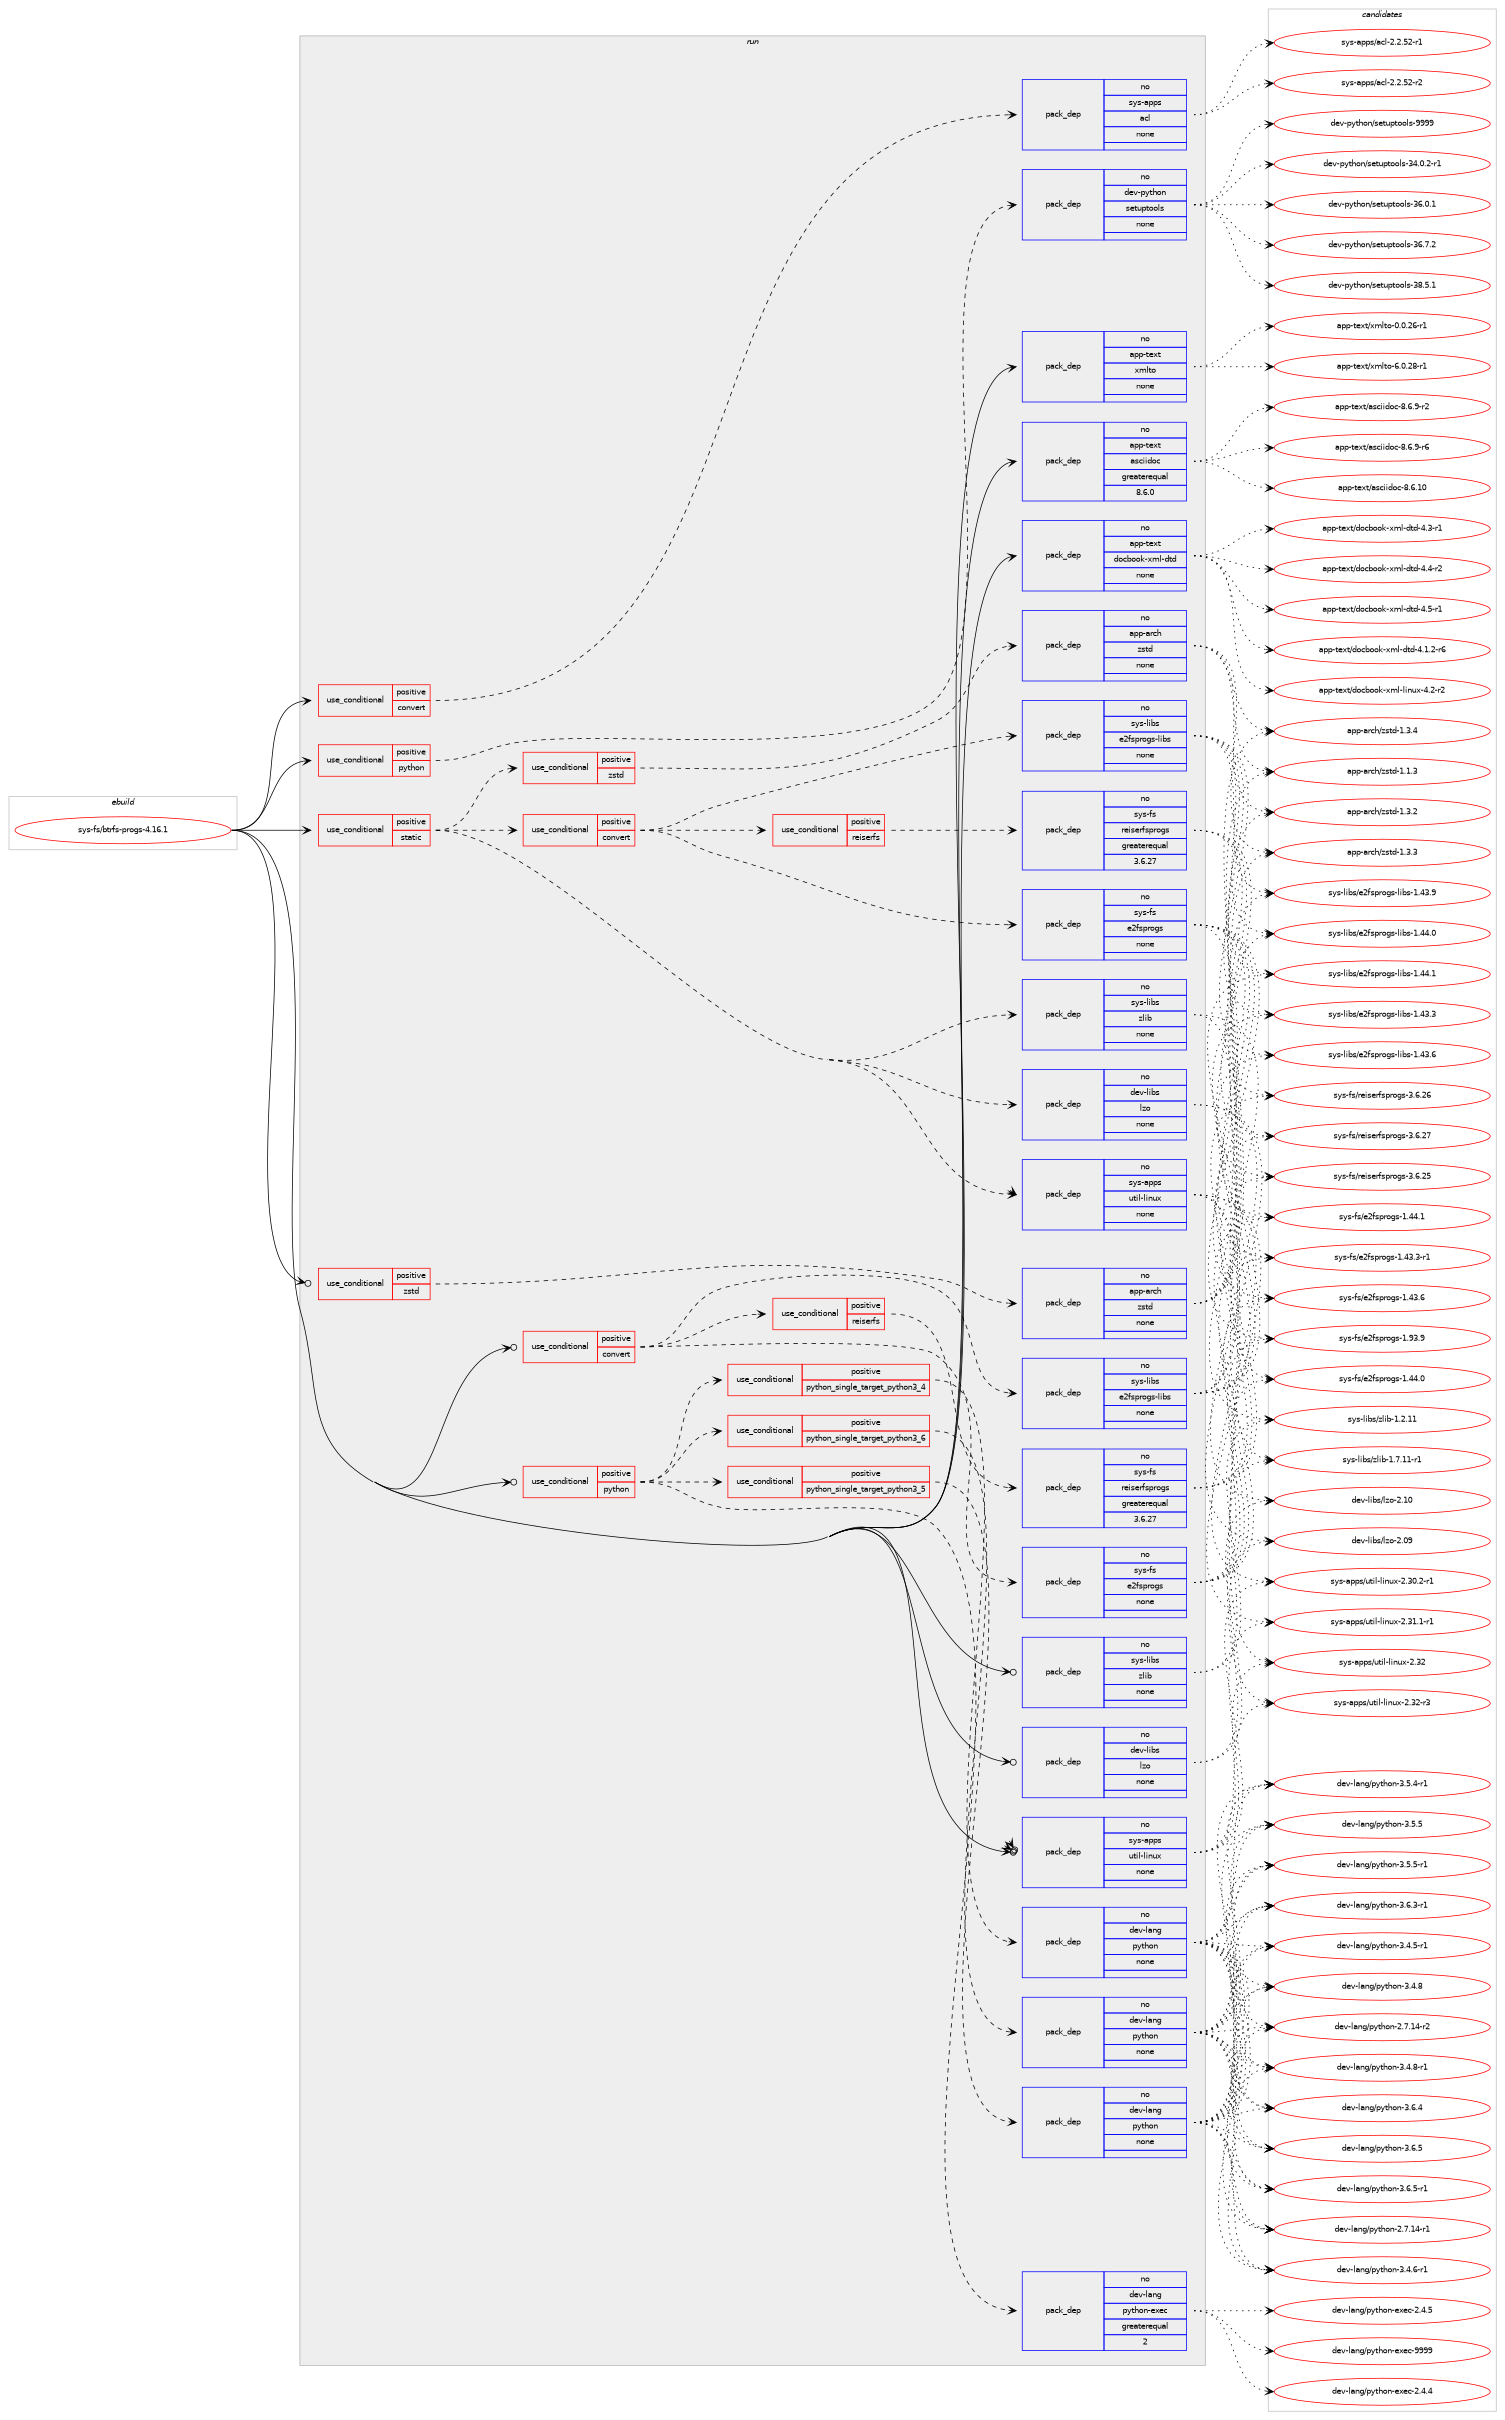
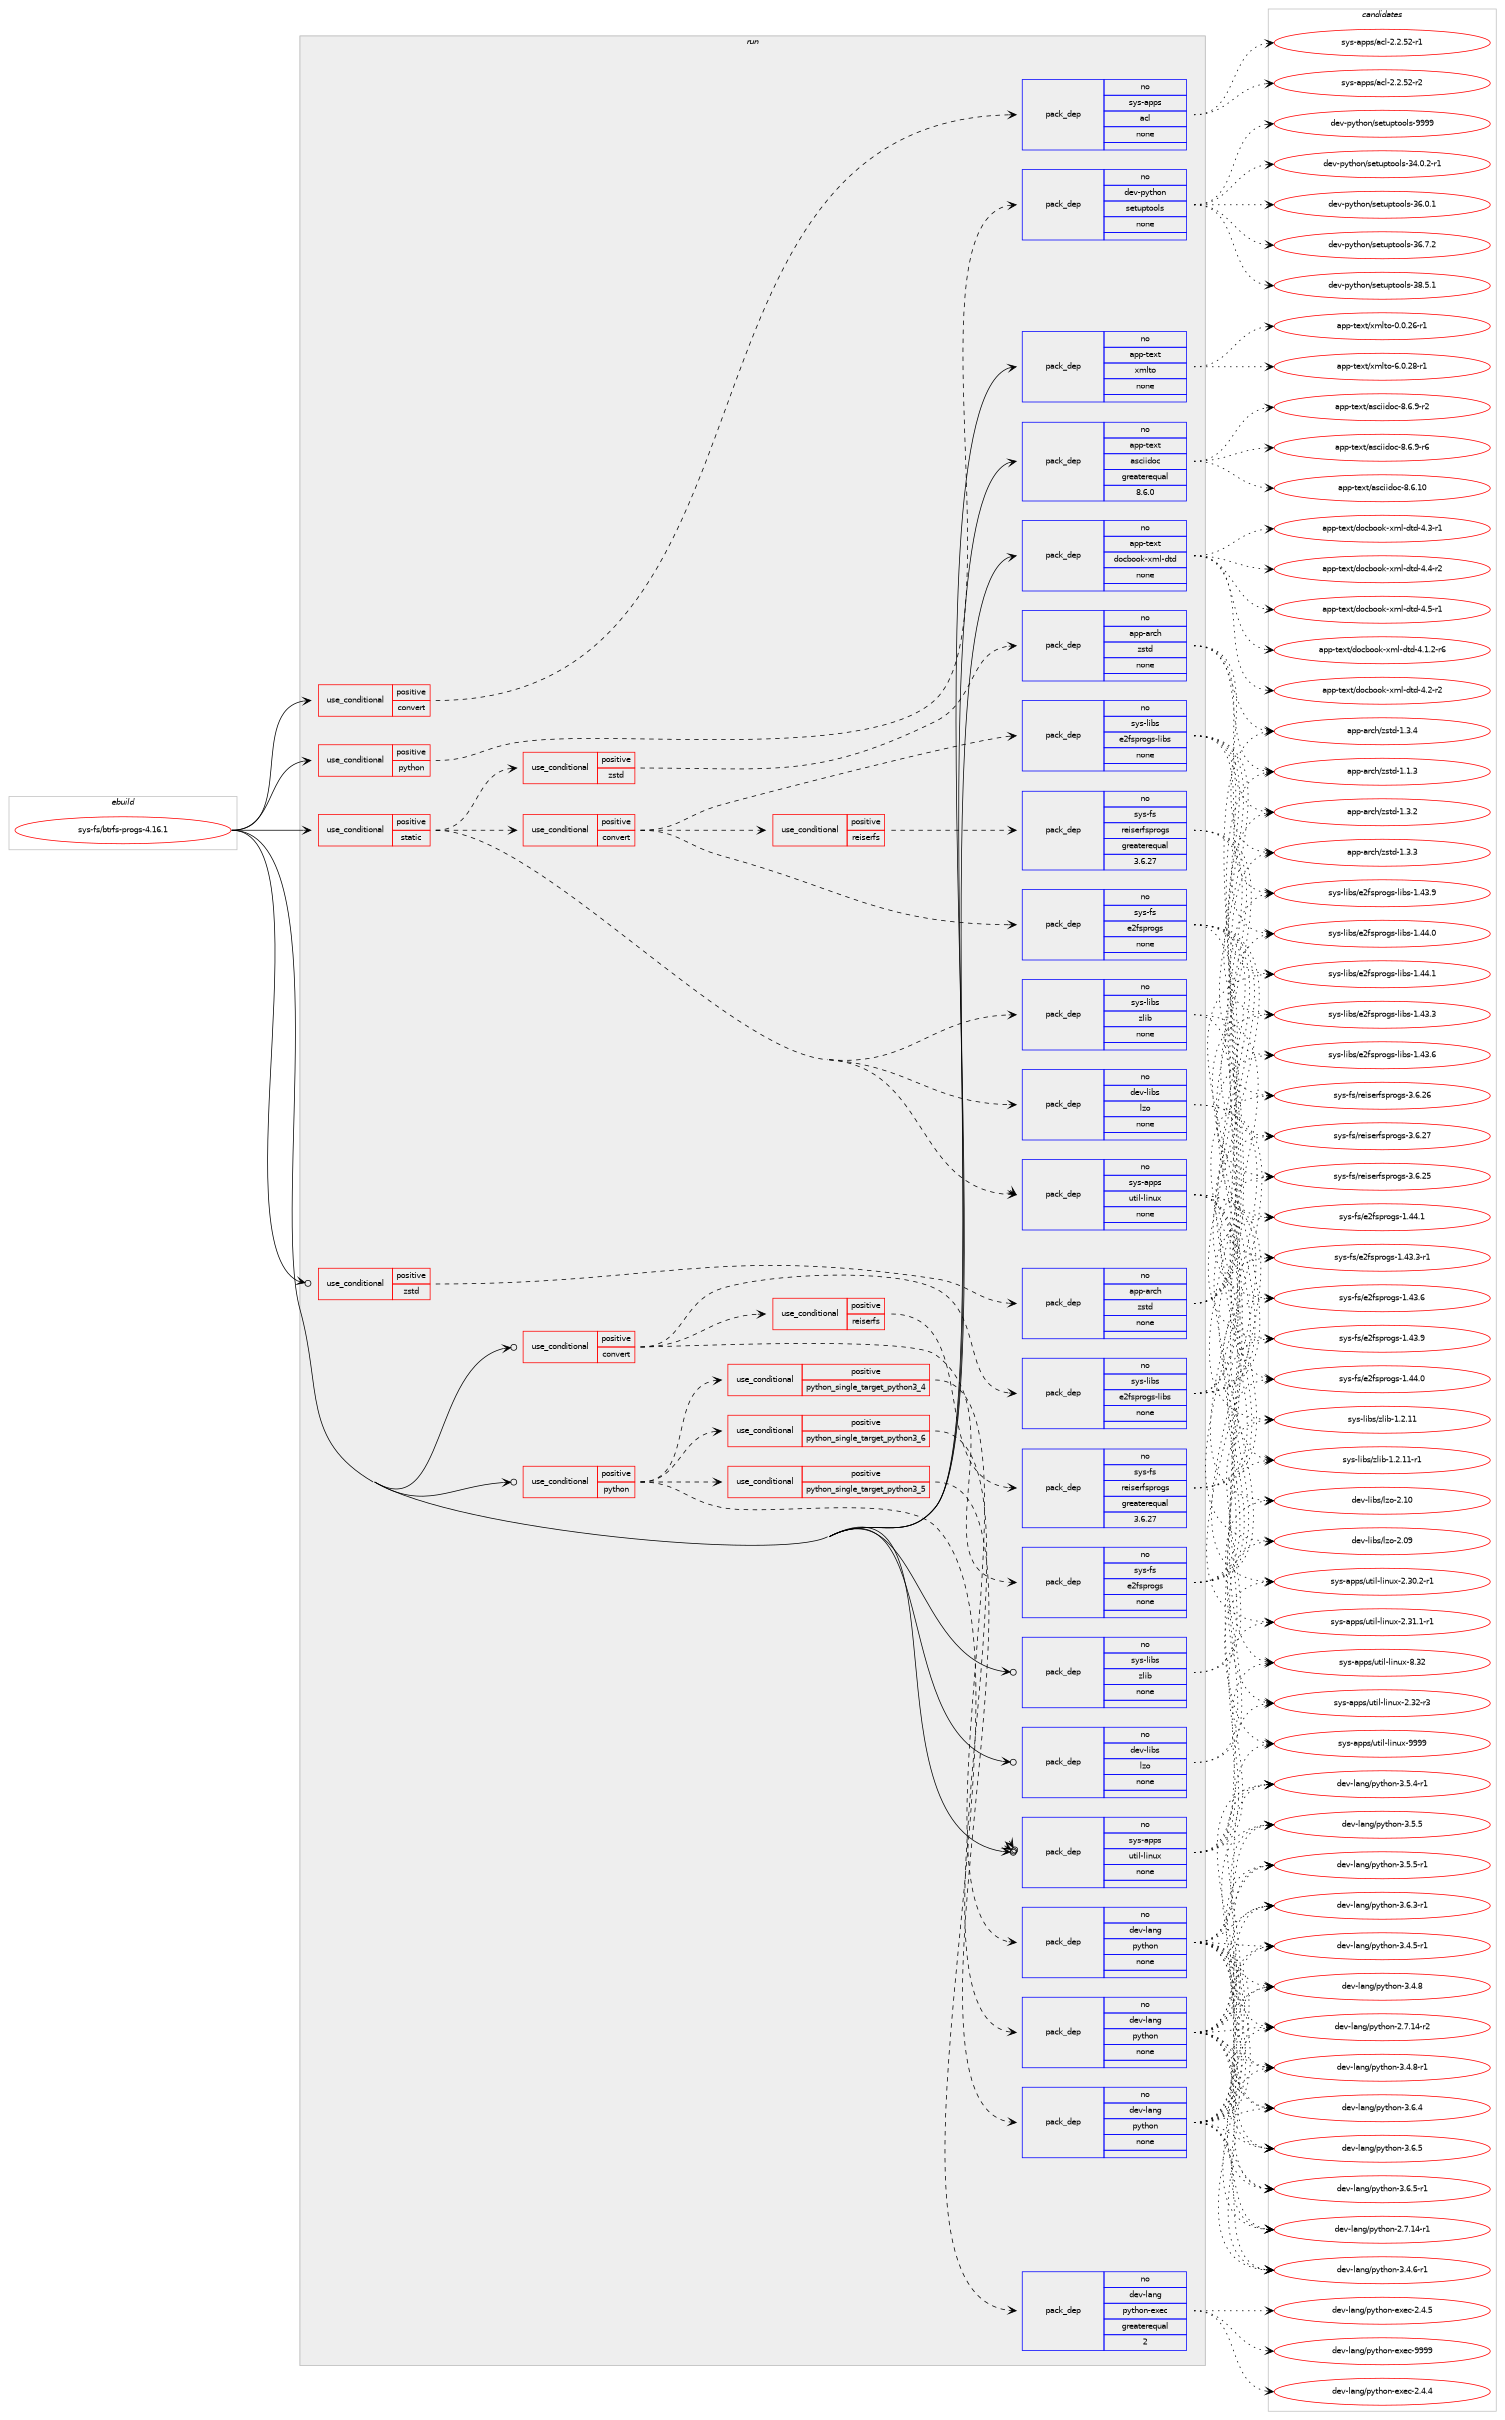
(1382, 691) -> (1382, 691)
(1382, 1339) -> (1382, 1339)
(1382, 1460) -> (1382, 1460)
(1382, 1663) -> (1382, 1663)
none -> (1382, 1744)
